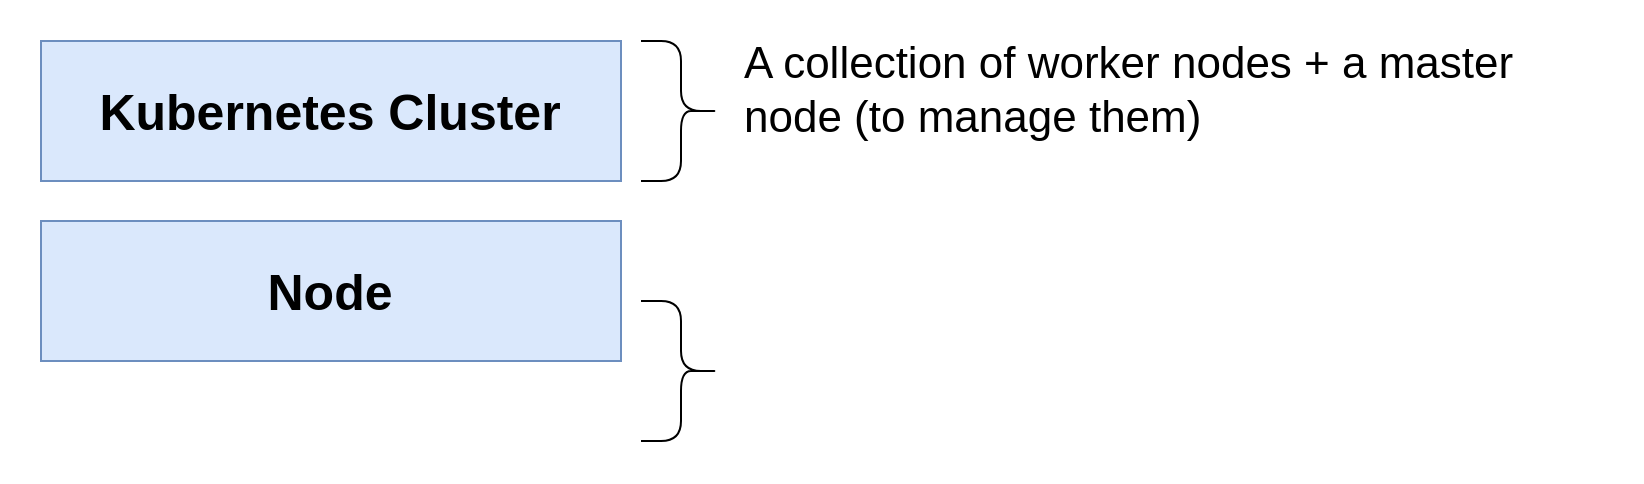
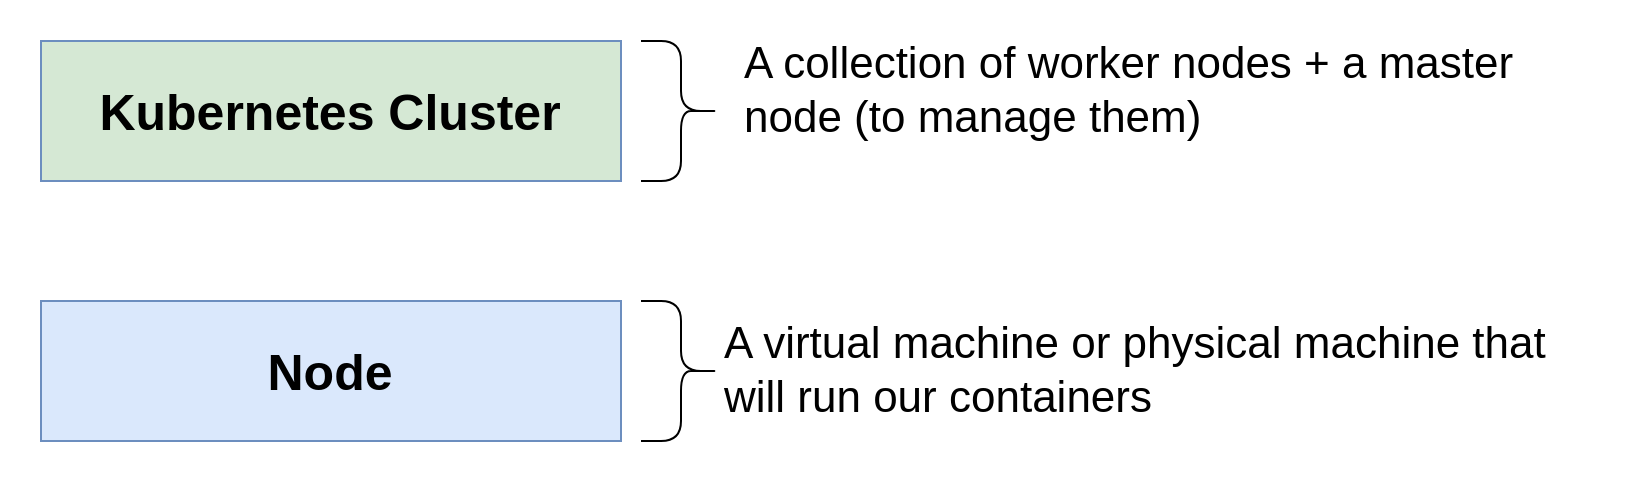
(331, 111) -> (331, 111)
(331, 291) -> (331, 371)
none -> (1151, 371)
